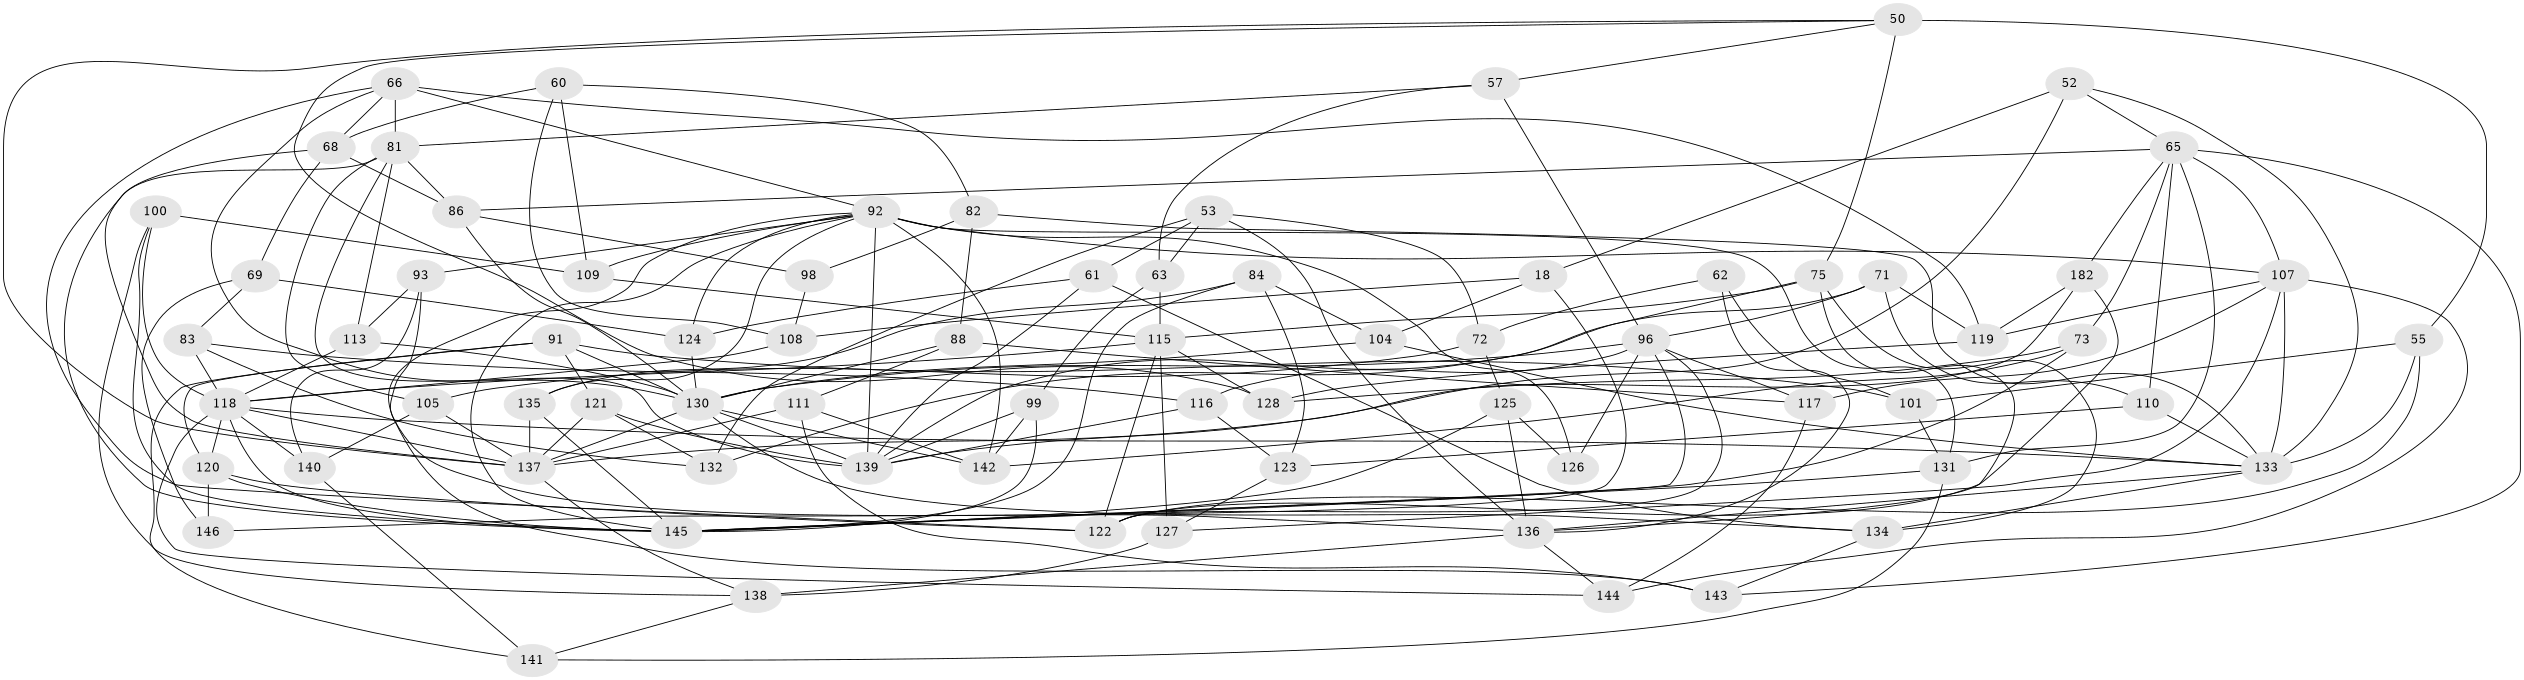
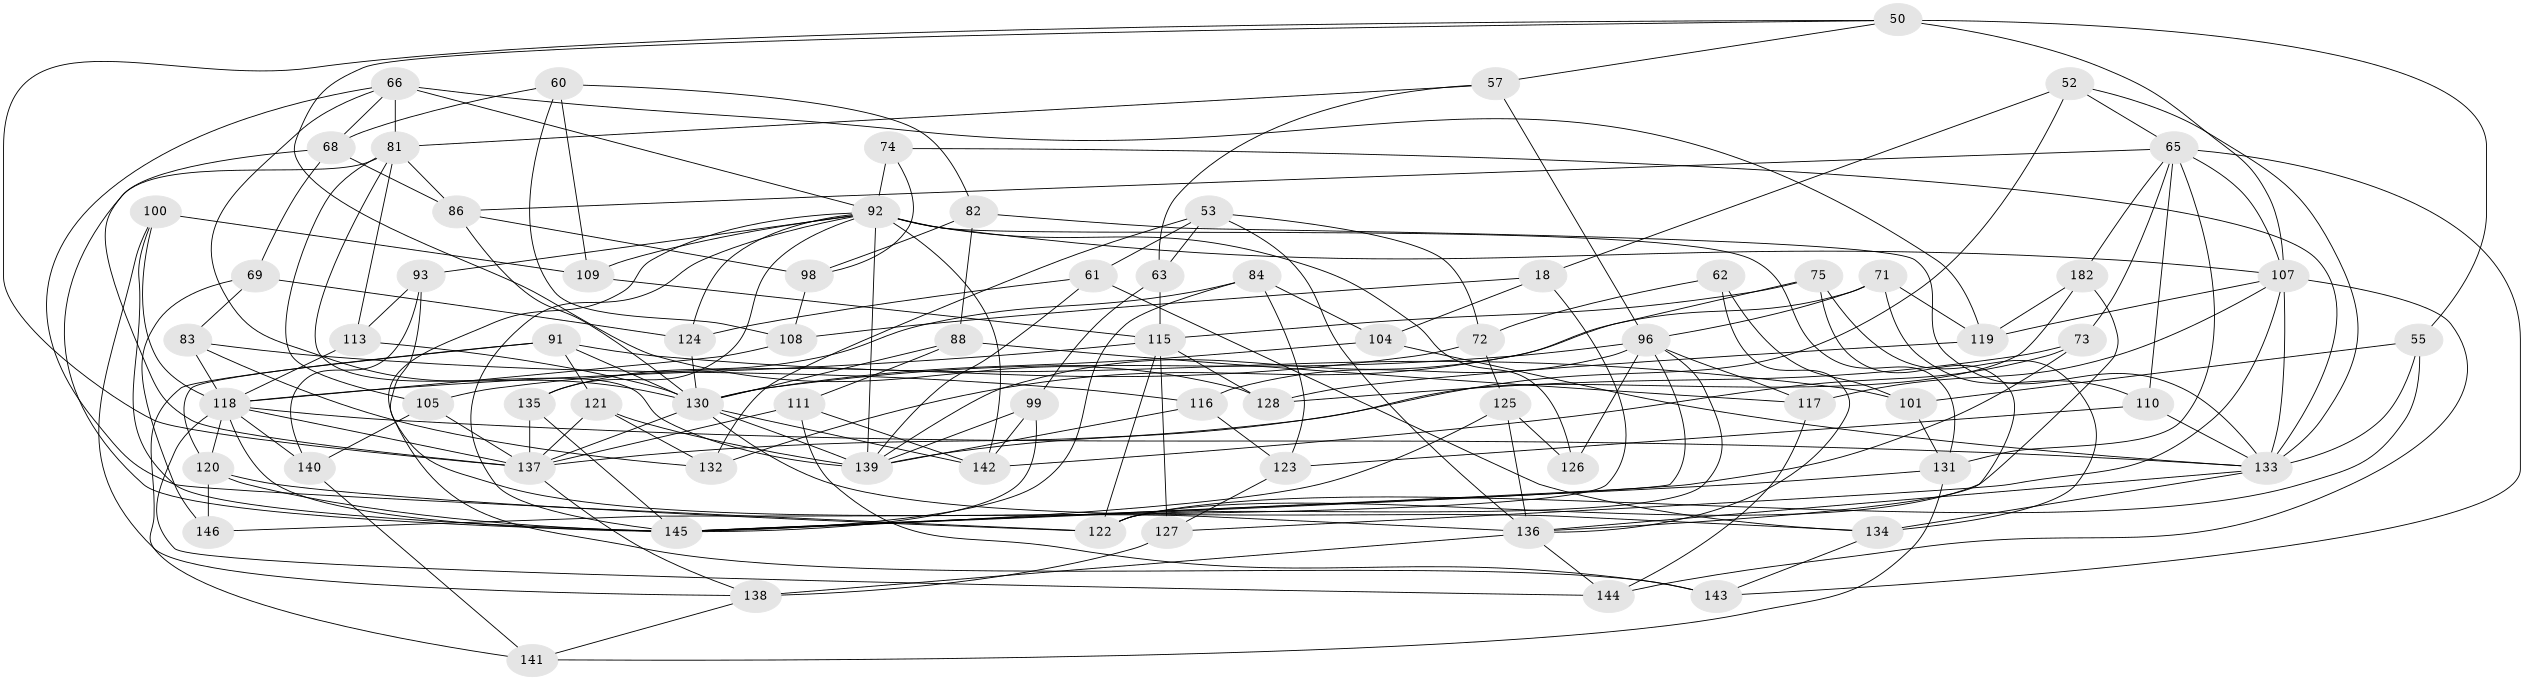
none -> (888, 148)
(1868, 150) -> (2144, 87)
